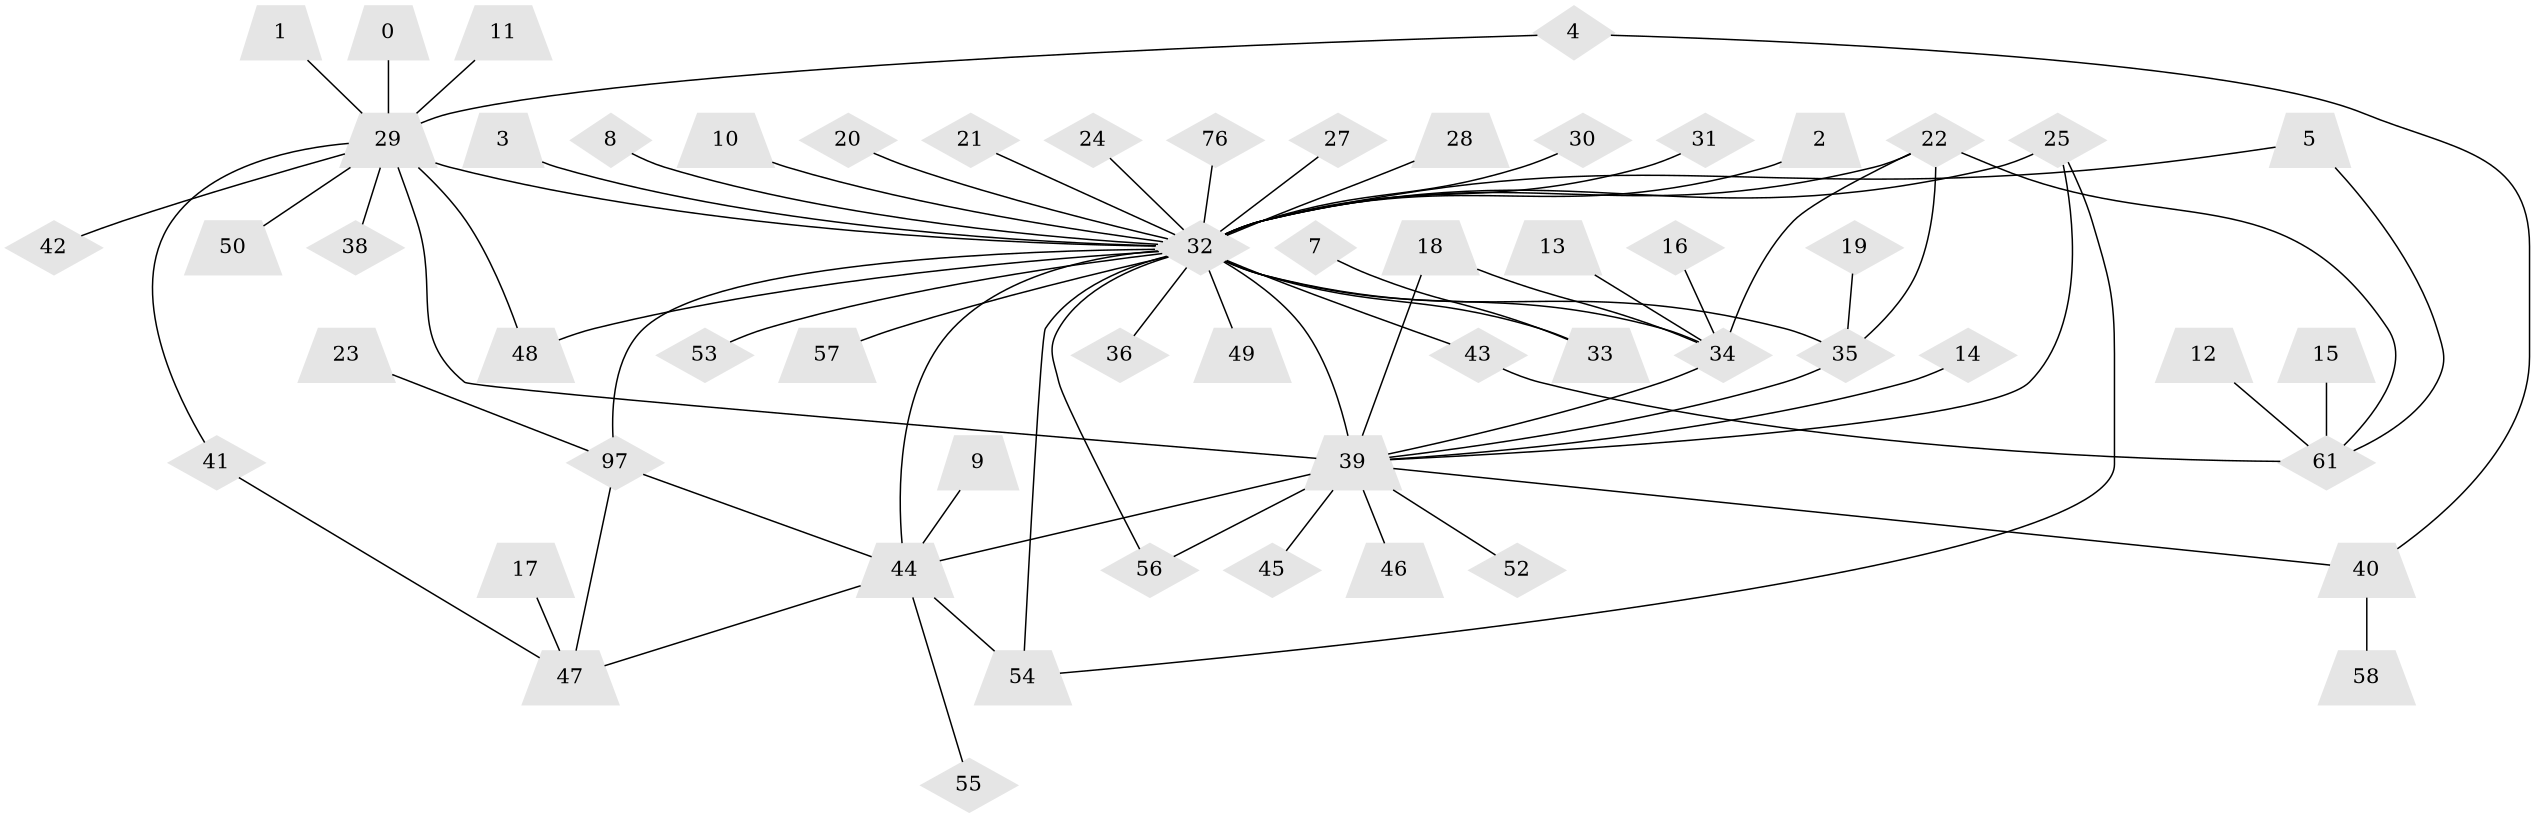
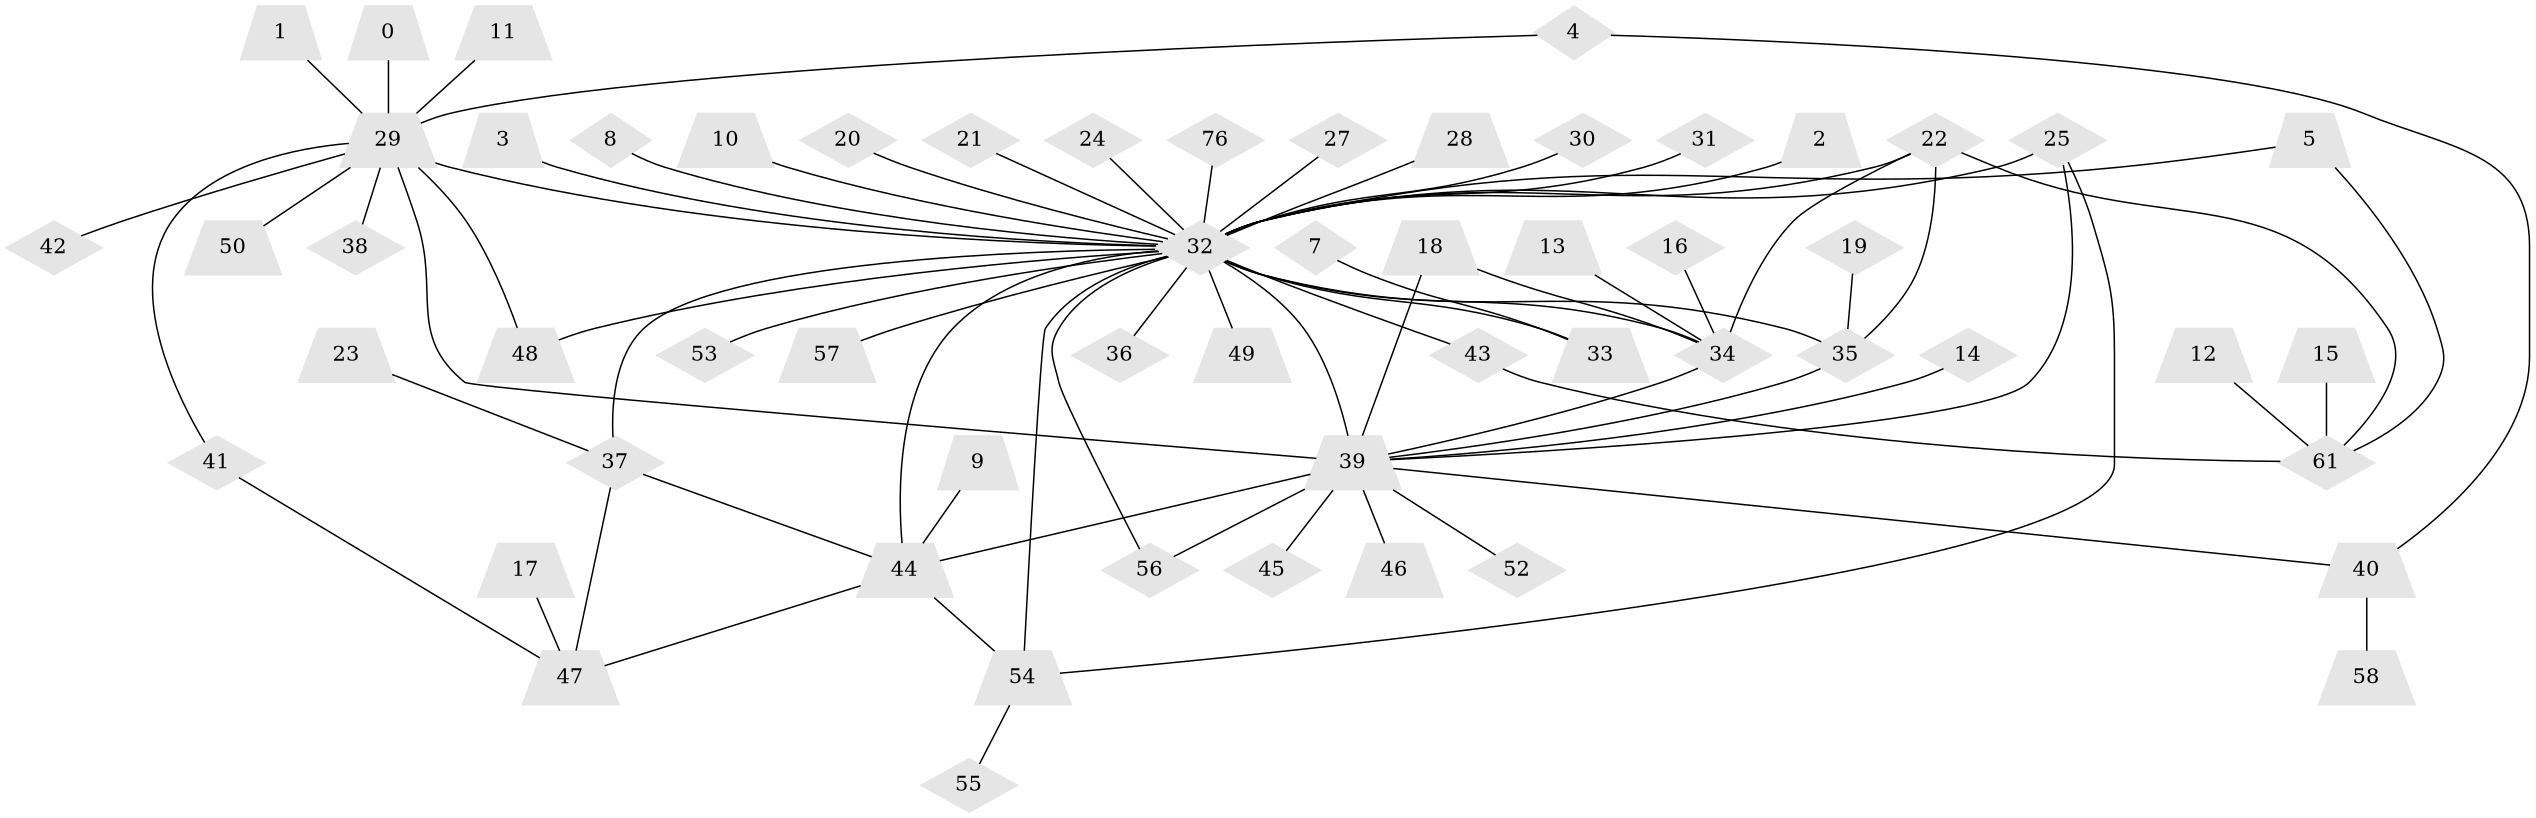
(615, 463) -> (615, 463)
(938, 680) -> (995, 735)
